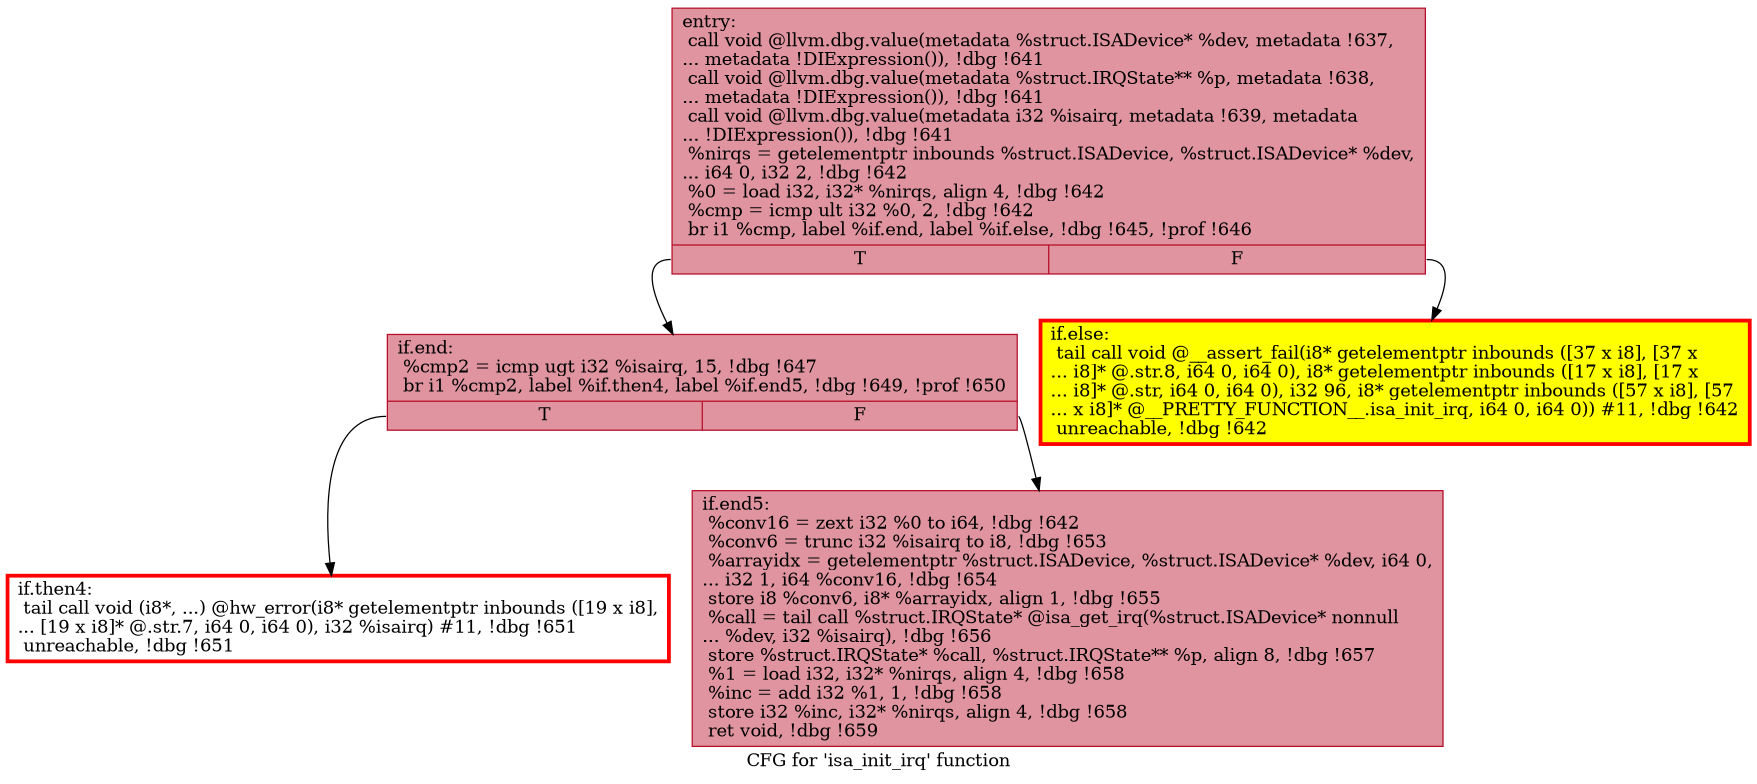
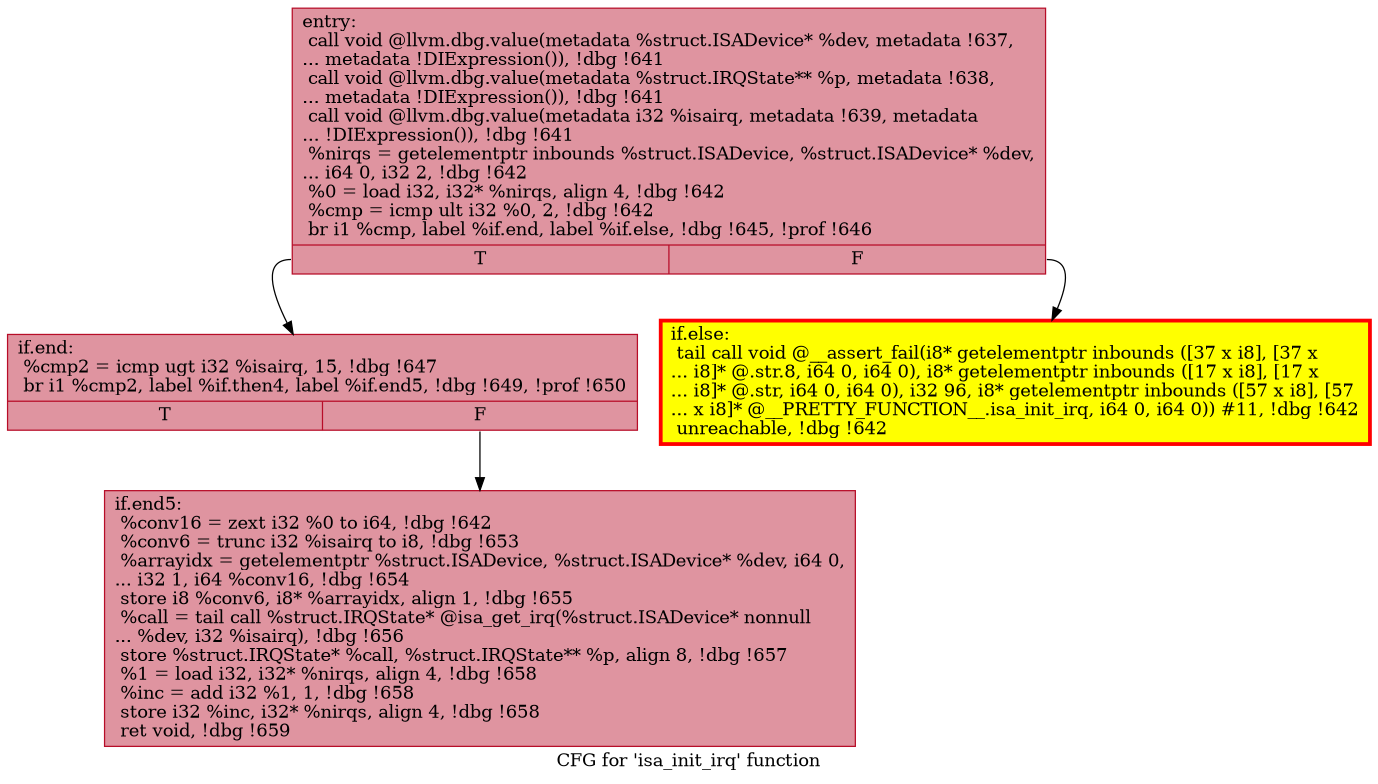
(338, 619) -> none
